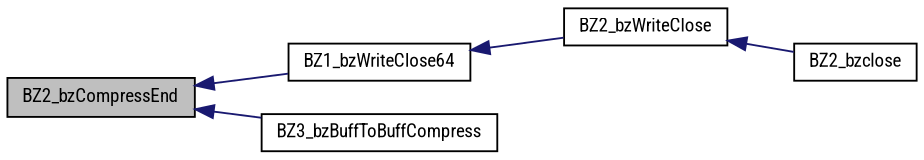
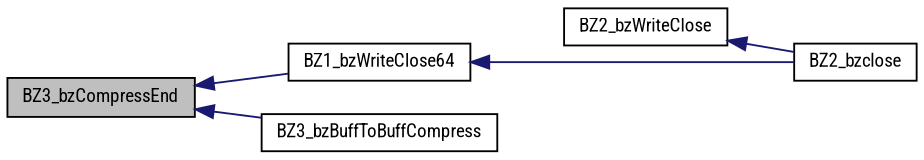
(527, 43) -> (642, 62)
(101, 97) -> (101, 97)
